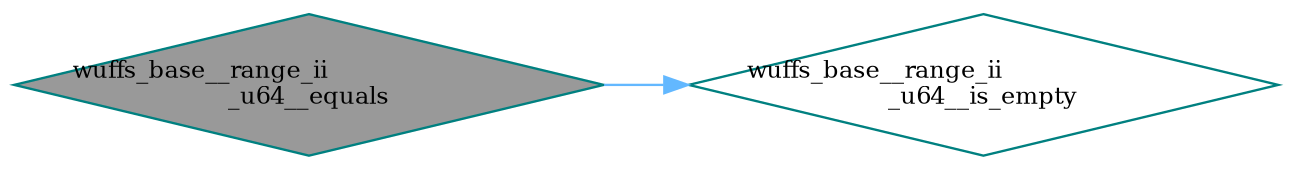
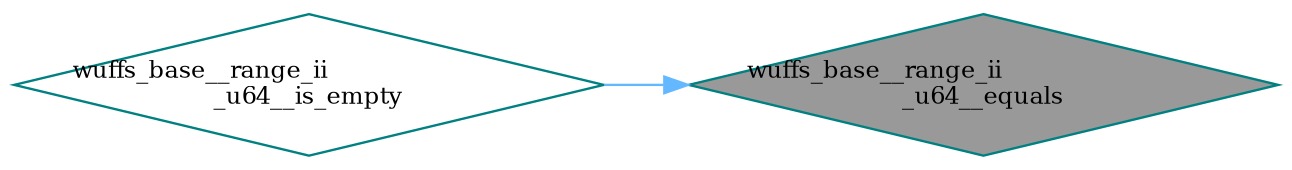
(634, 85) -> (634, 85)
